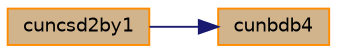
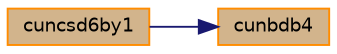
(78, 27) -> (78, 27)
